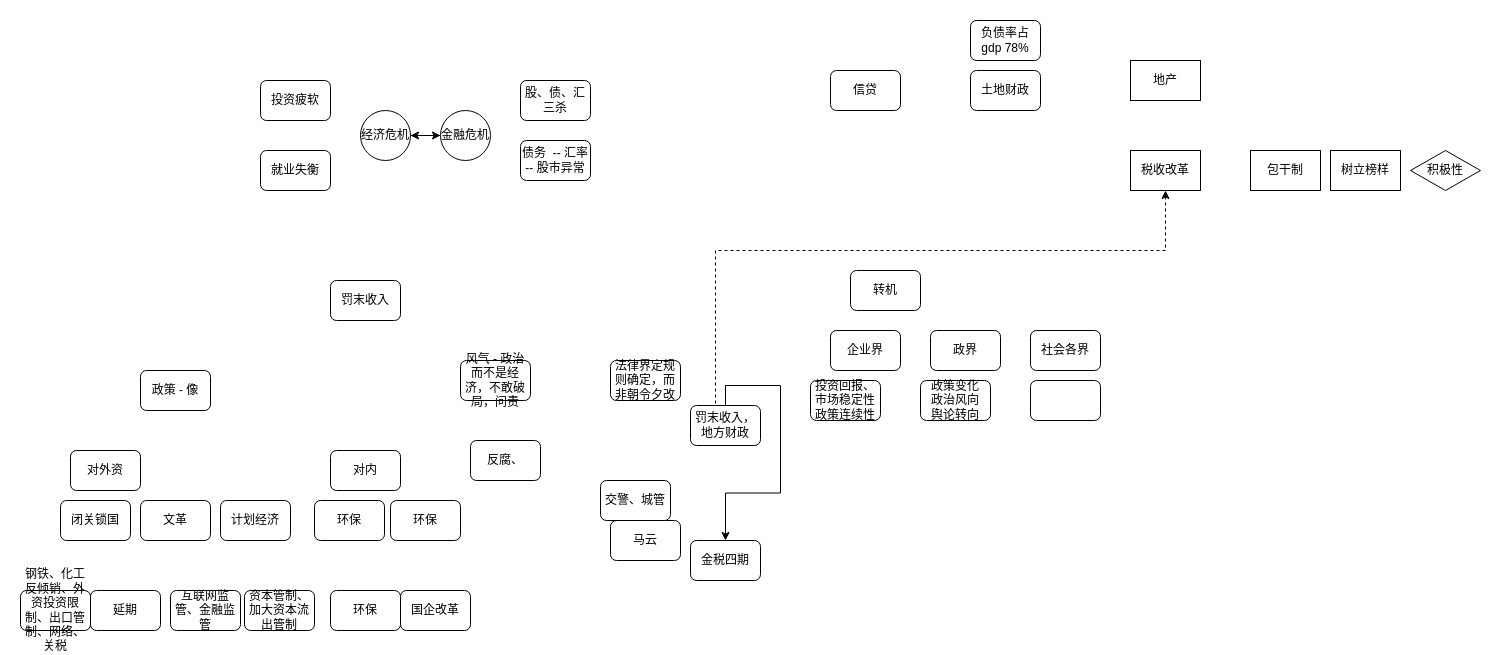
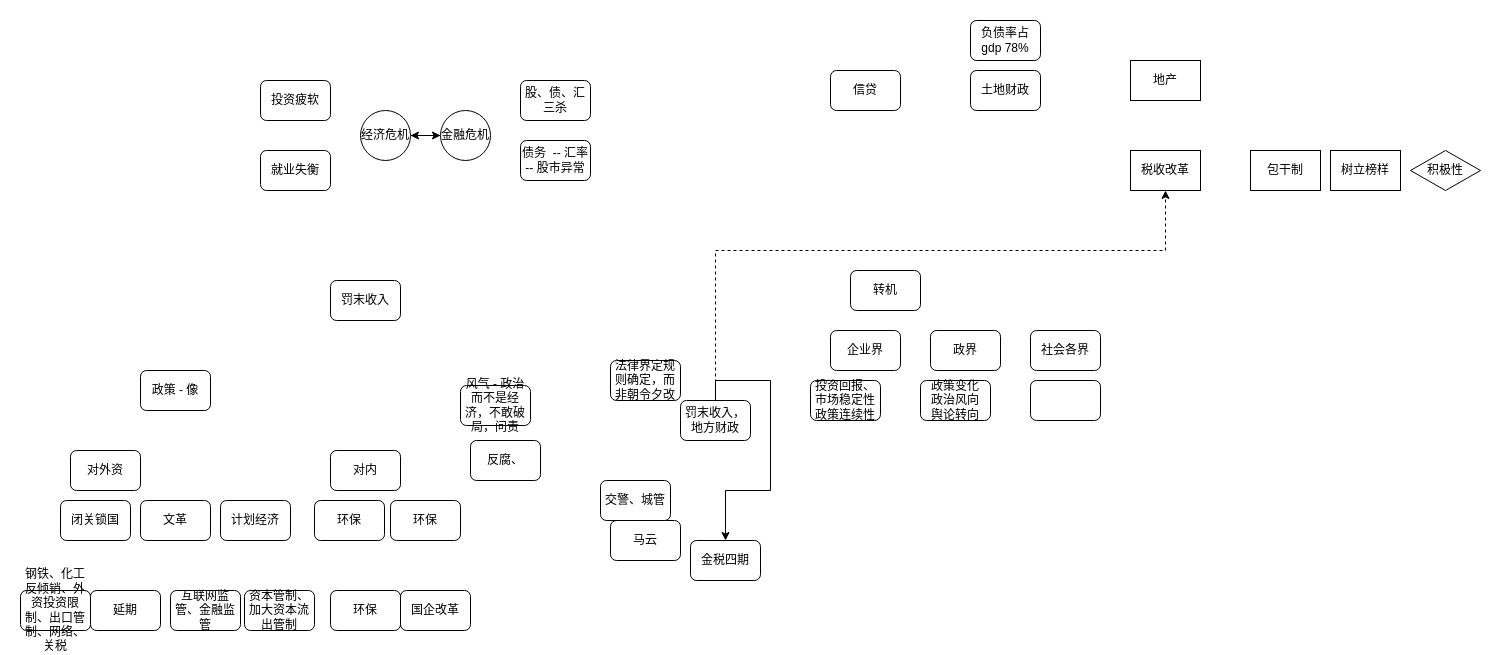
(496, 381) -> (496, 406)
(726, 426) -> (716, 421)
